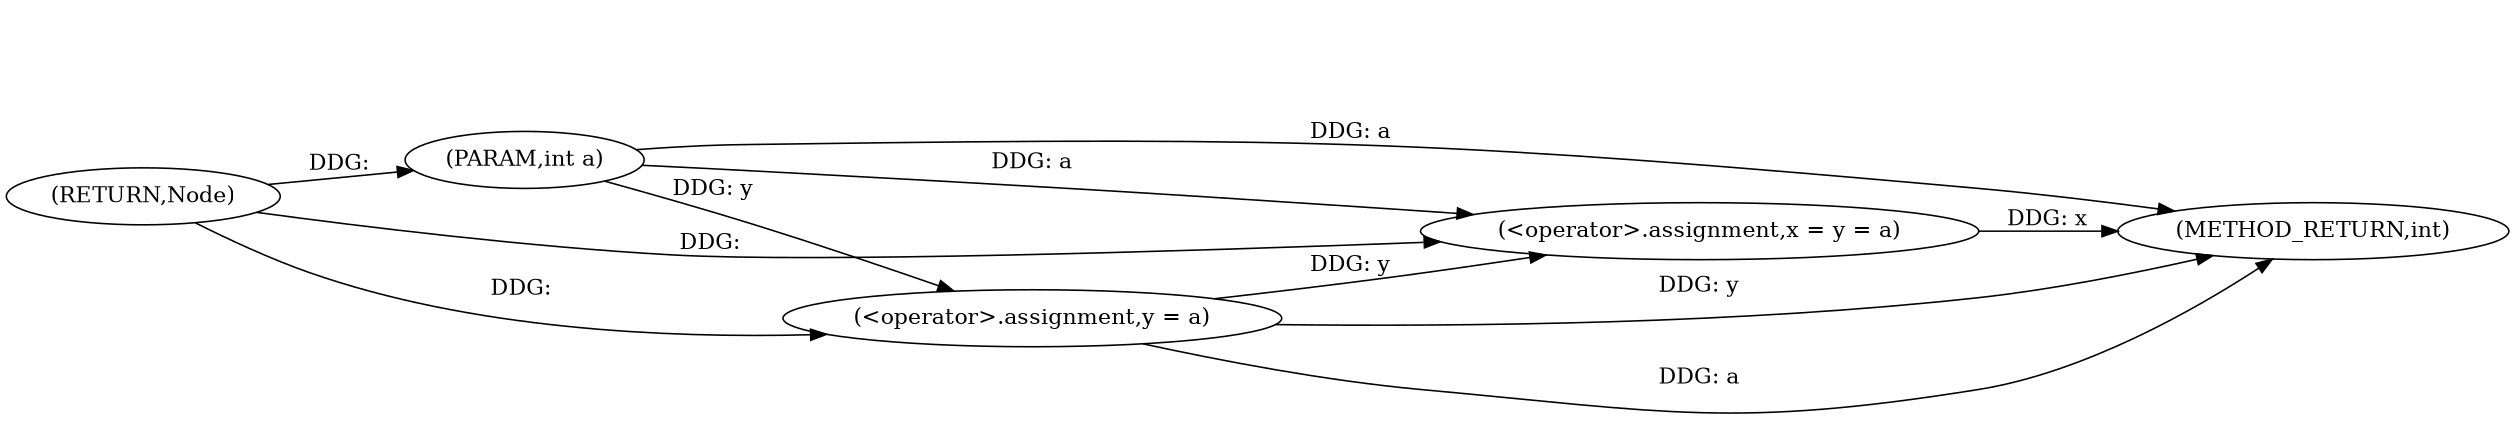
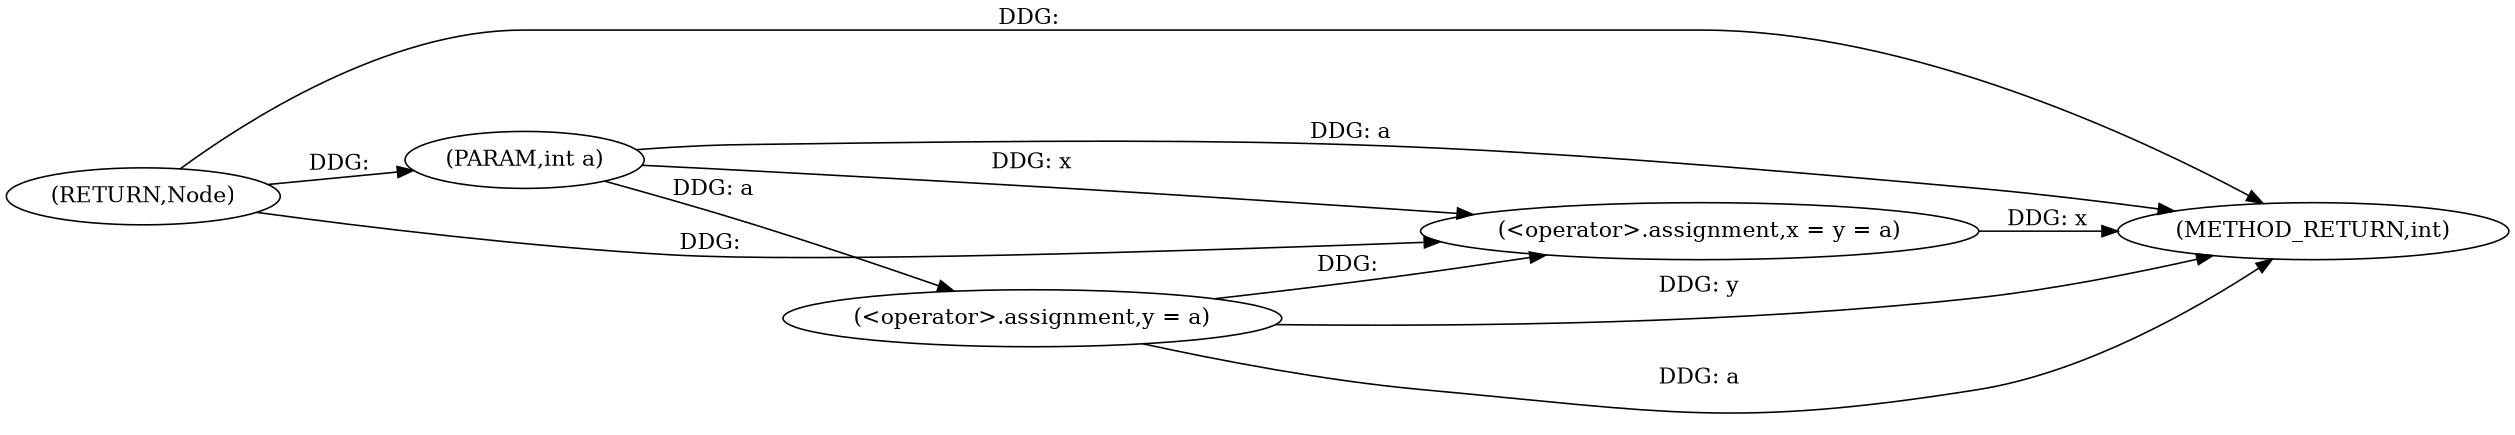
(1032, 162) -> (1032, 162)
(714, 189) -> (714, 189)
(1351, 265) -> (1351, 265)
(495, 317) -> (1213, 30)
